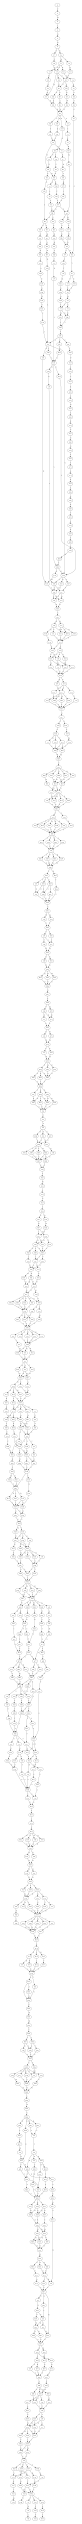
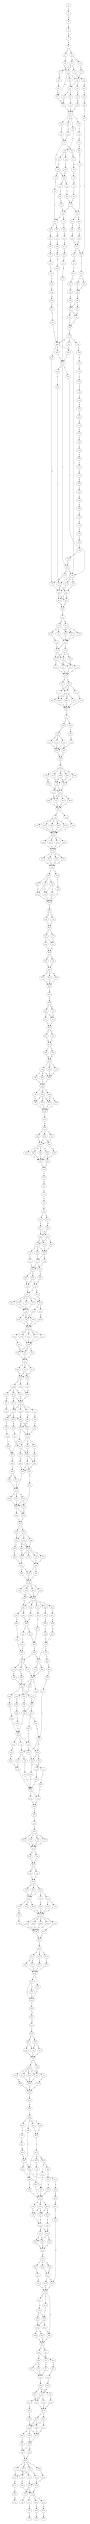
(28, 1475) -> (28, 1467)
